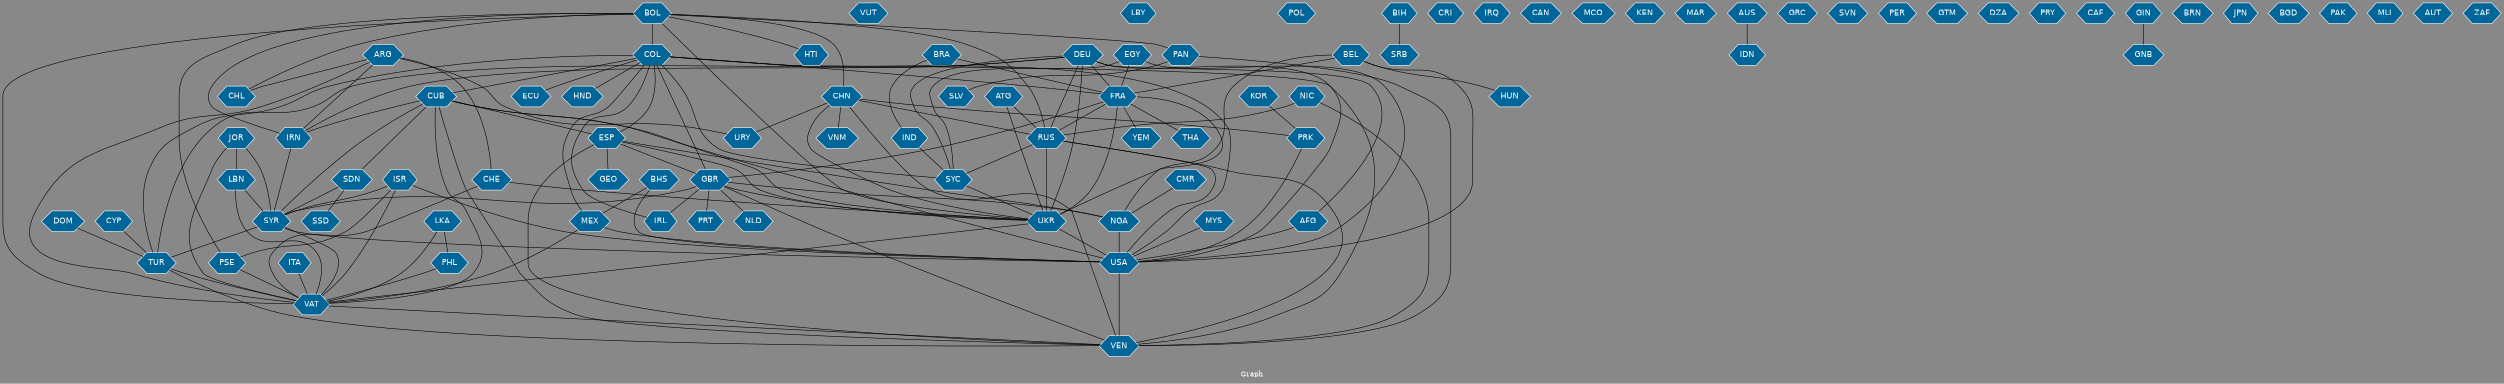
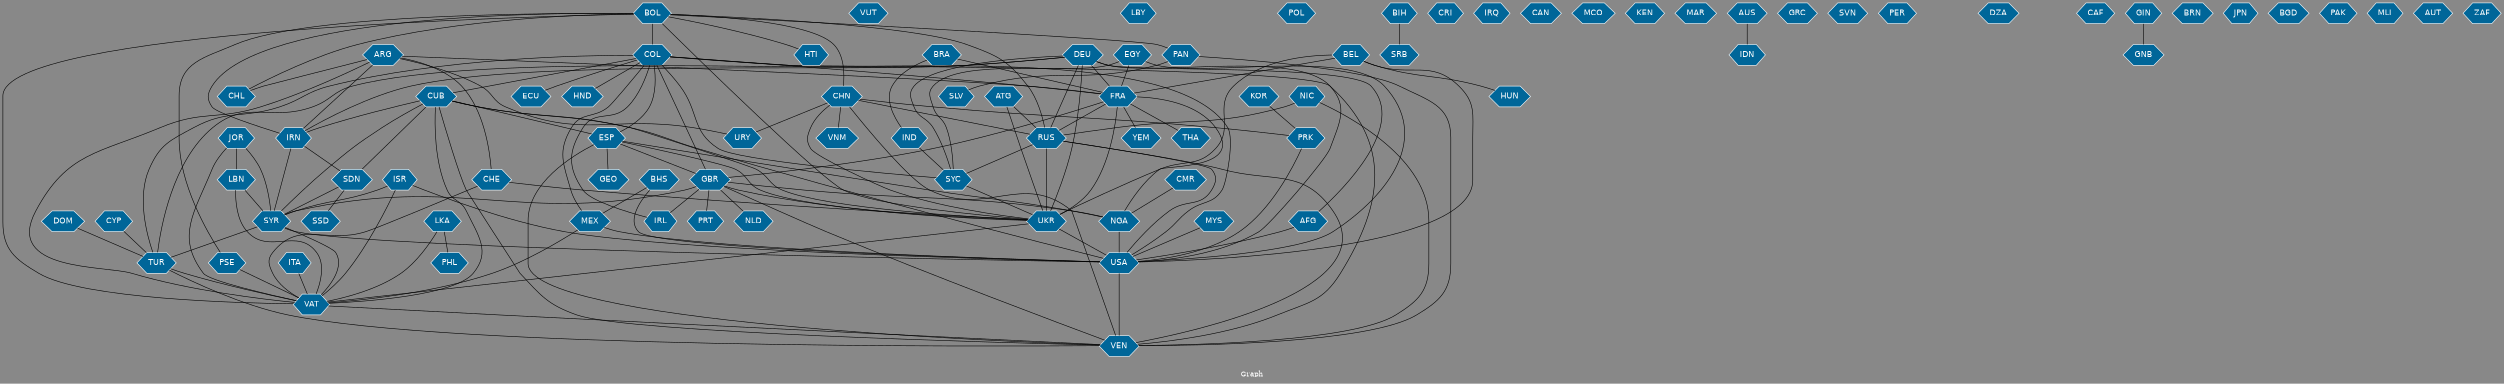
(1947, 13) -> none
(2048, 13) -> none
none -> (769, 72)
none -> (322, 159)
(324, 241) -> none
(395, 282) -> none
